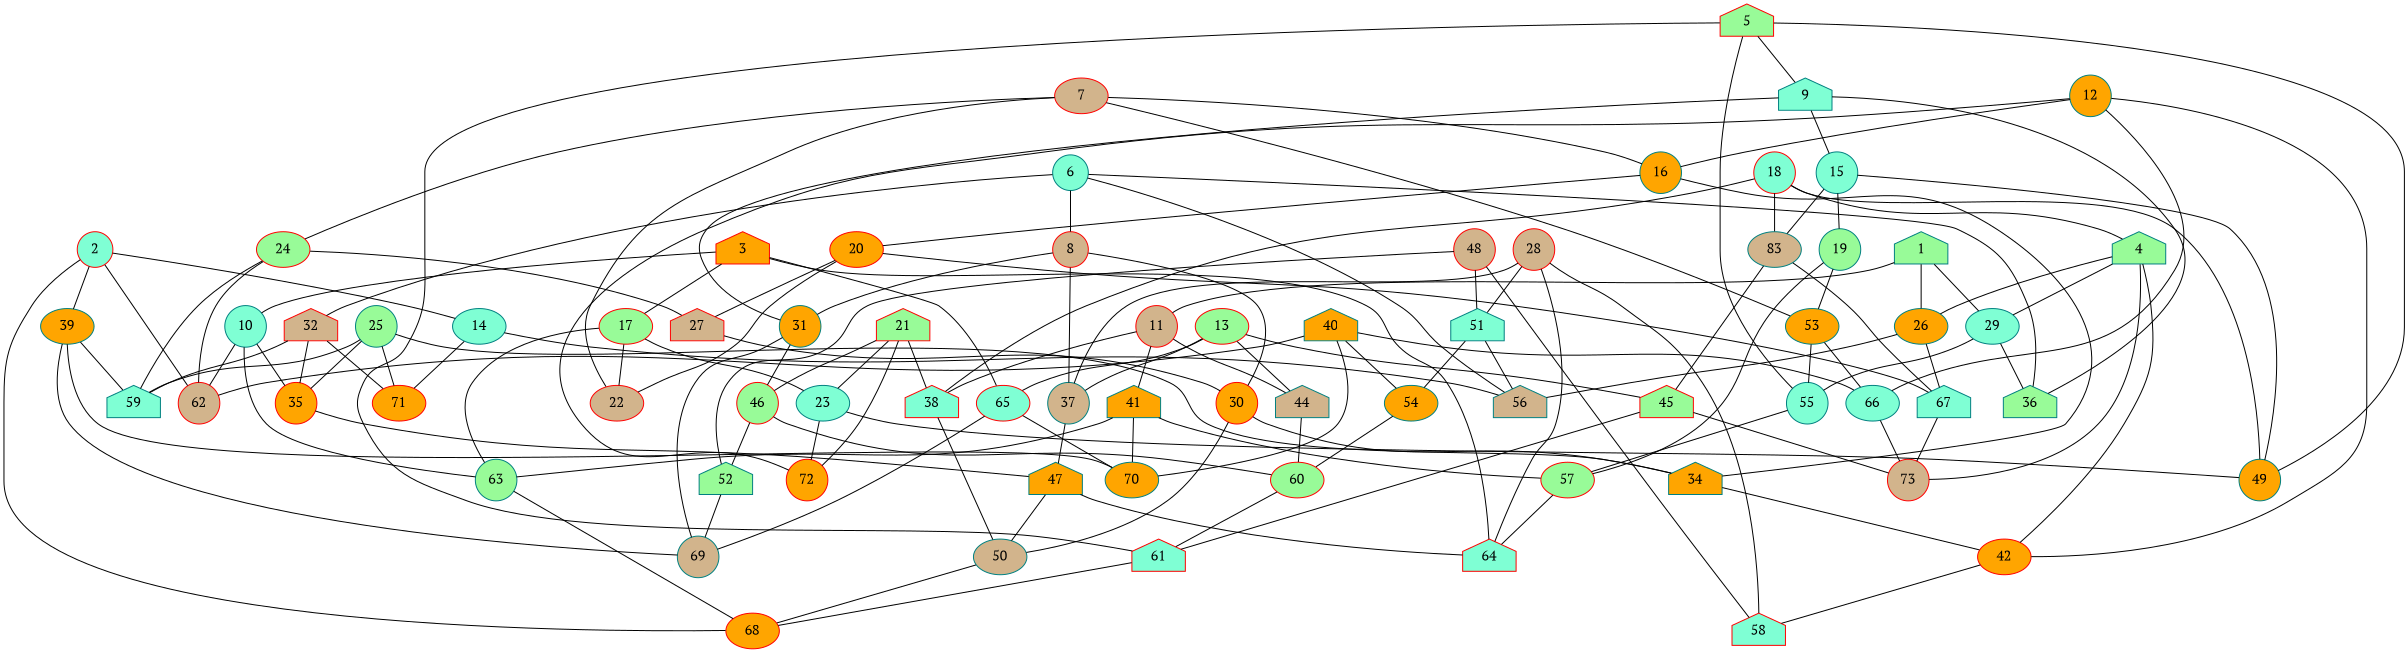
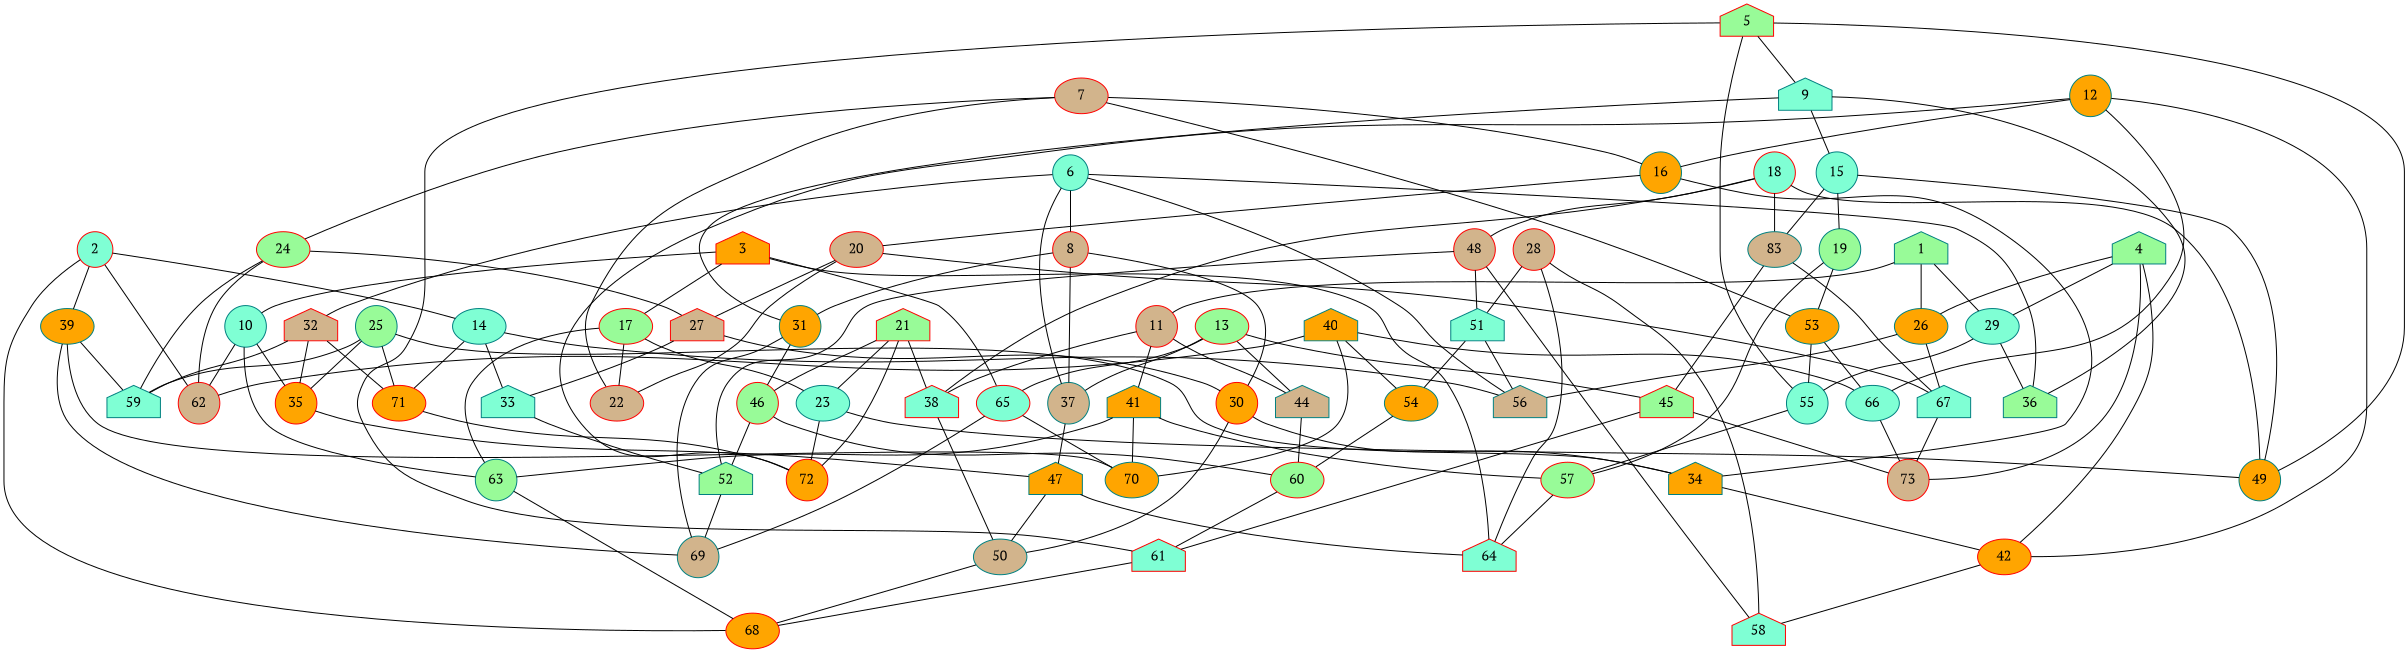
(1948, 213) -> (1621, 203)
(857, 250) -> (857, 250)
(1189, 288) -> (1041, 290)
none -> (508, 403)
none -> (607, 438)
